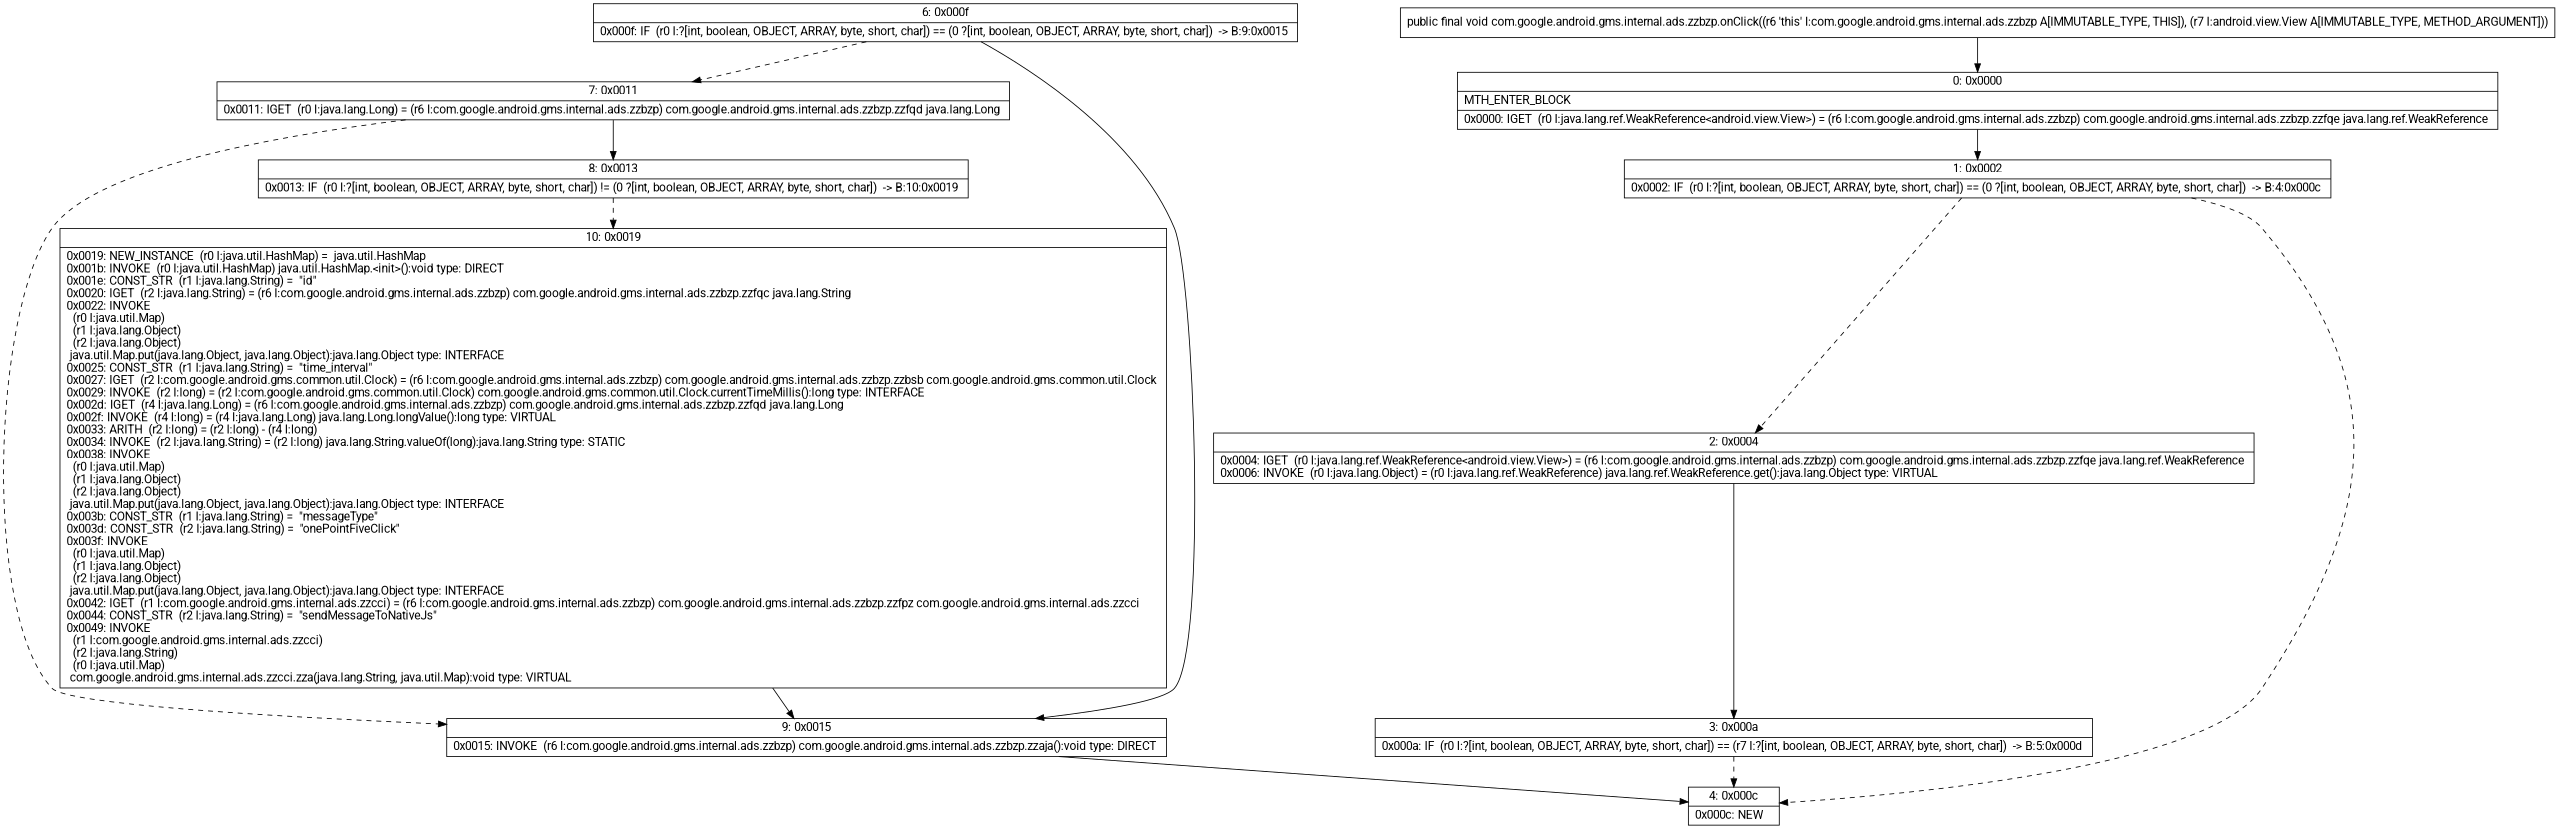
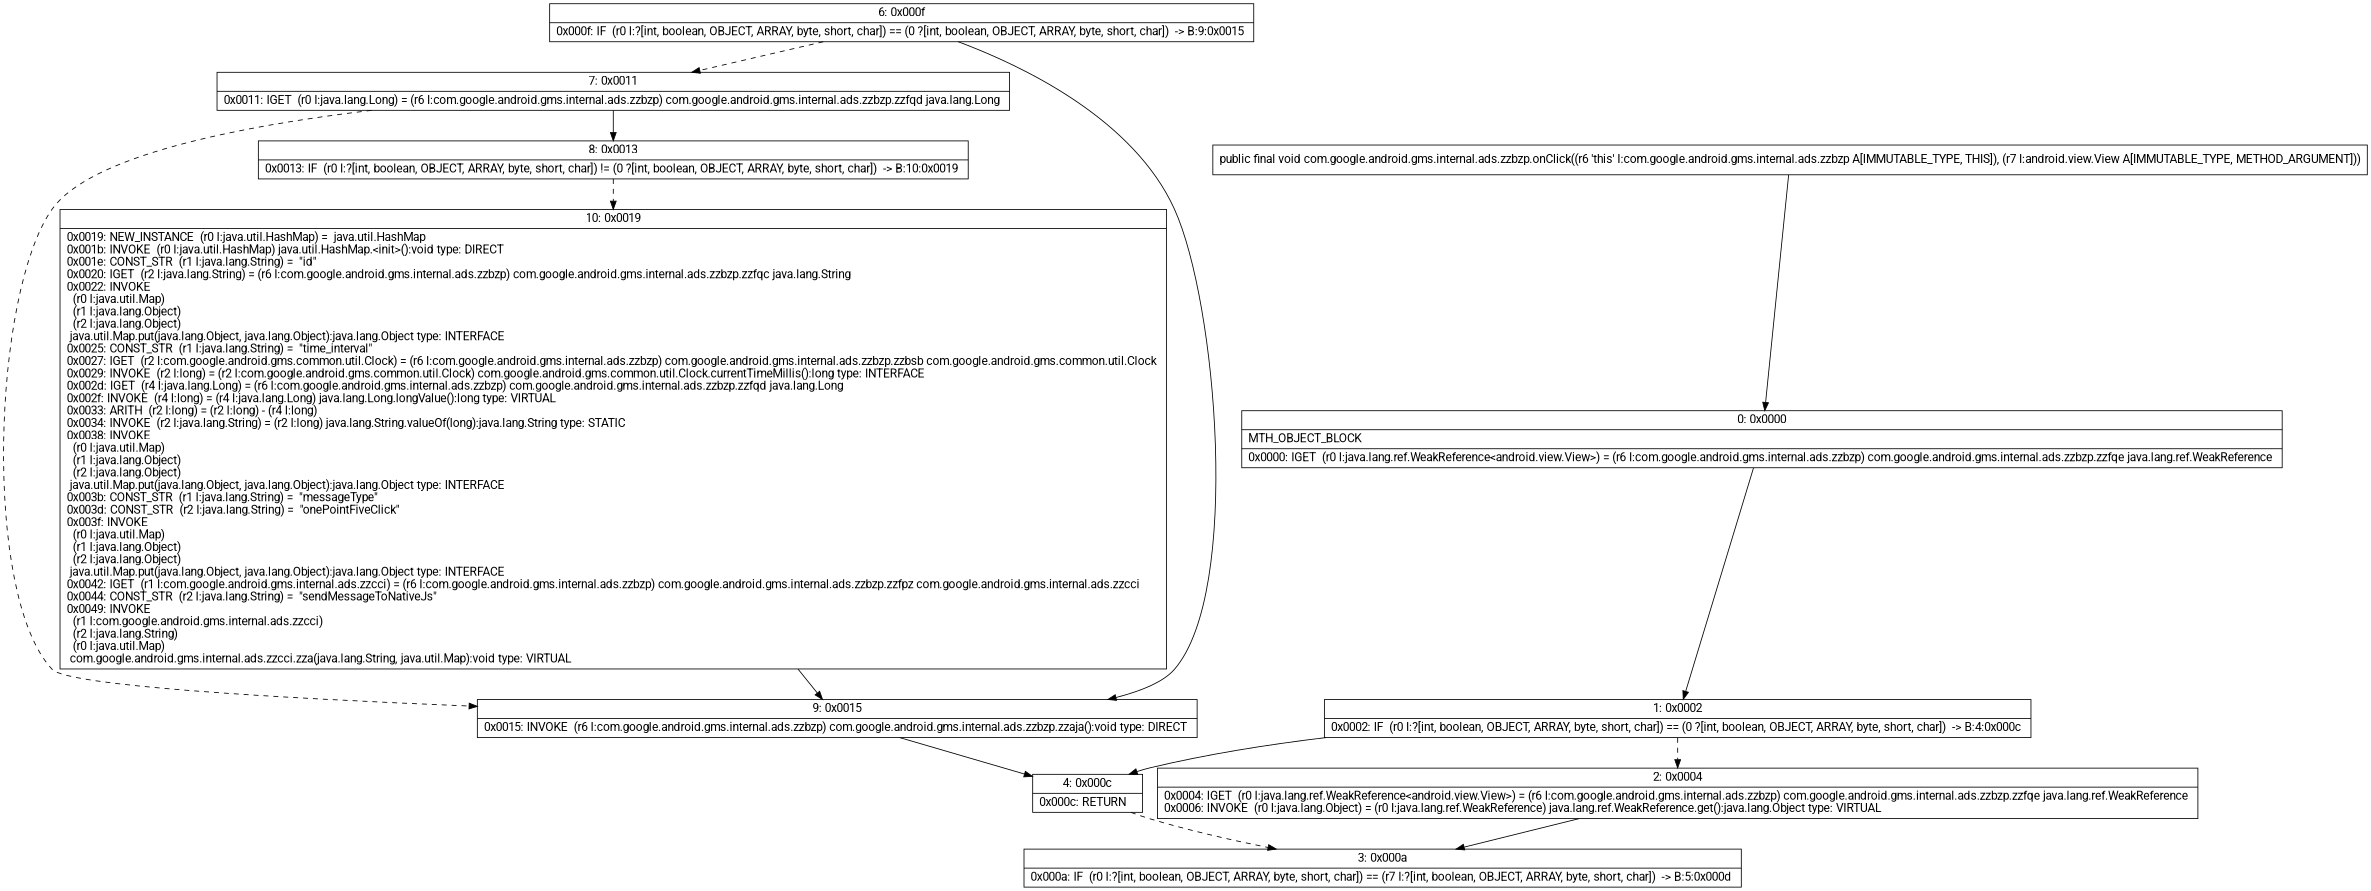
(1518, 100) -> (1305, 439)
(2284, 652) -> (1231, 751)
(1734, 768) -> (1199, 832)
(1734, 815) -> (1088, 802)
